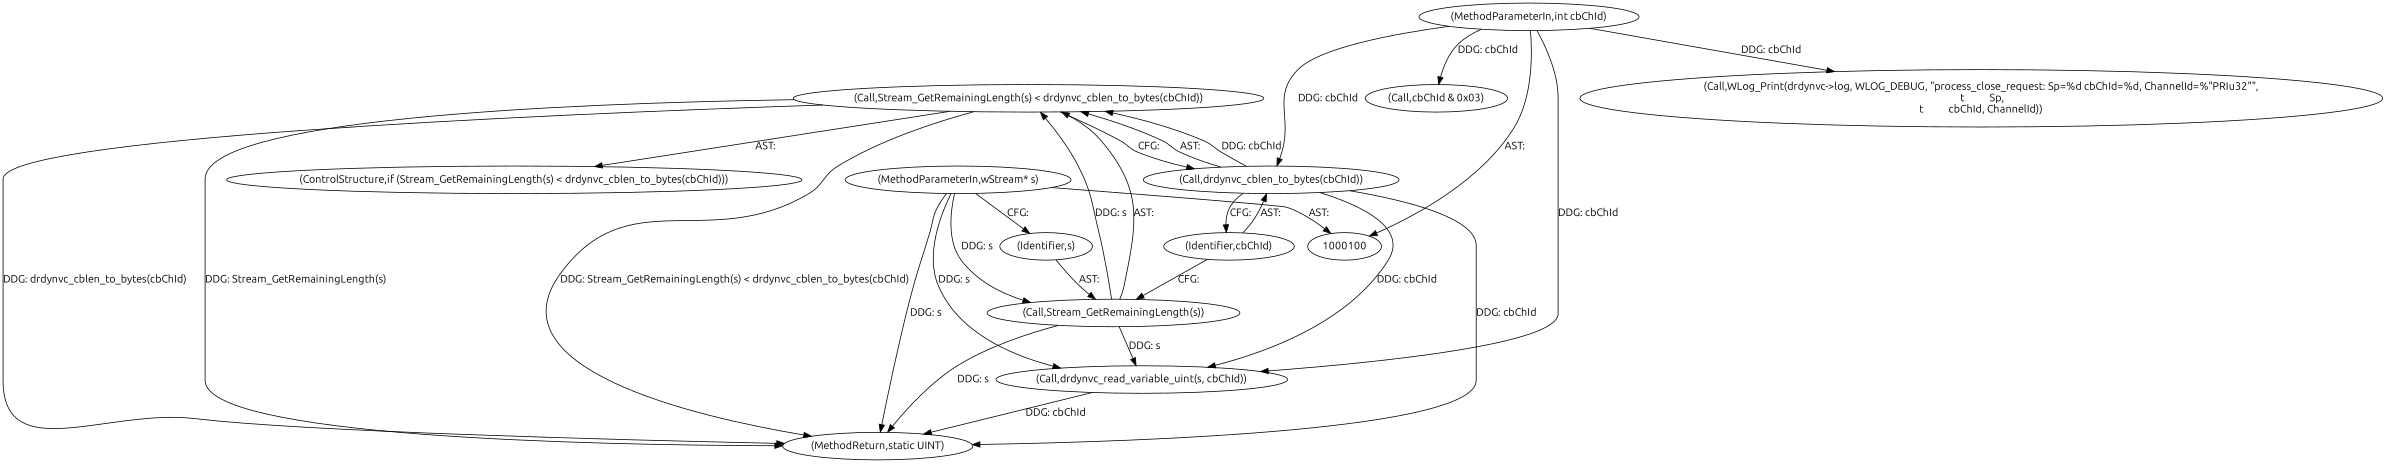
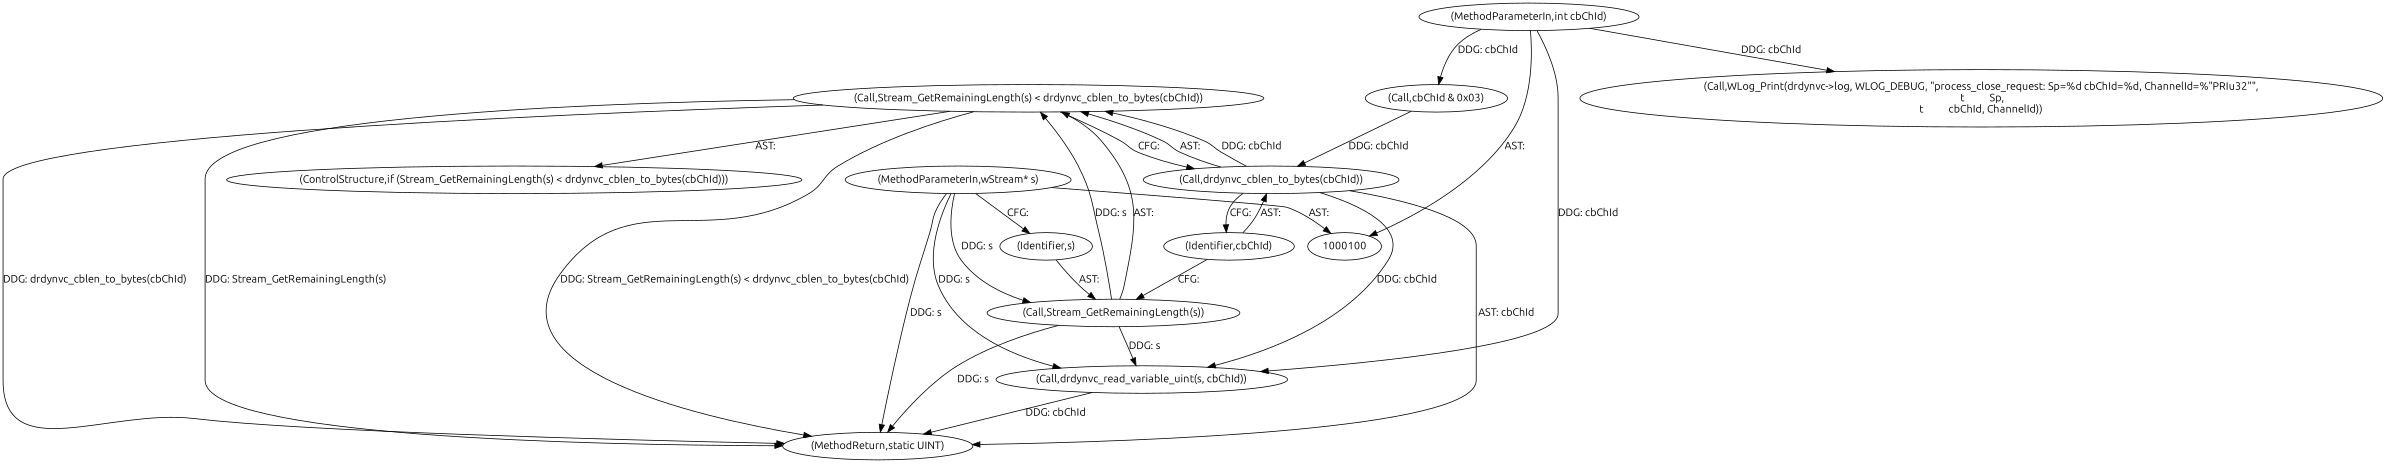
(1326, 53) -> (1358, 137)
(1506, 313) -> (1506, 313)
